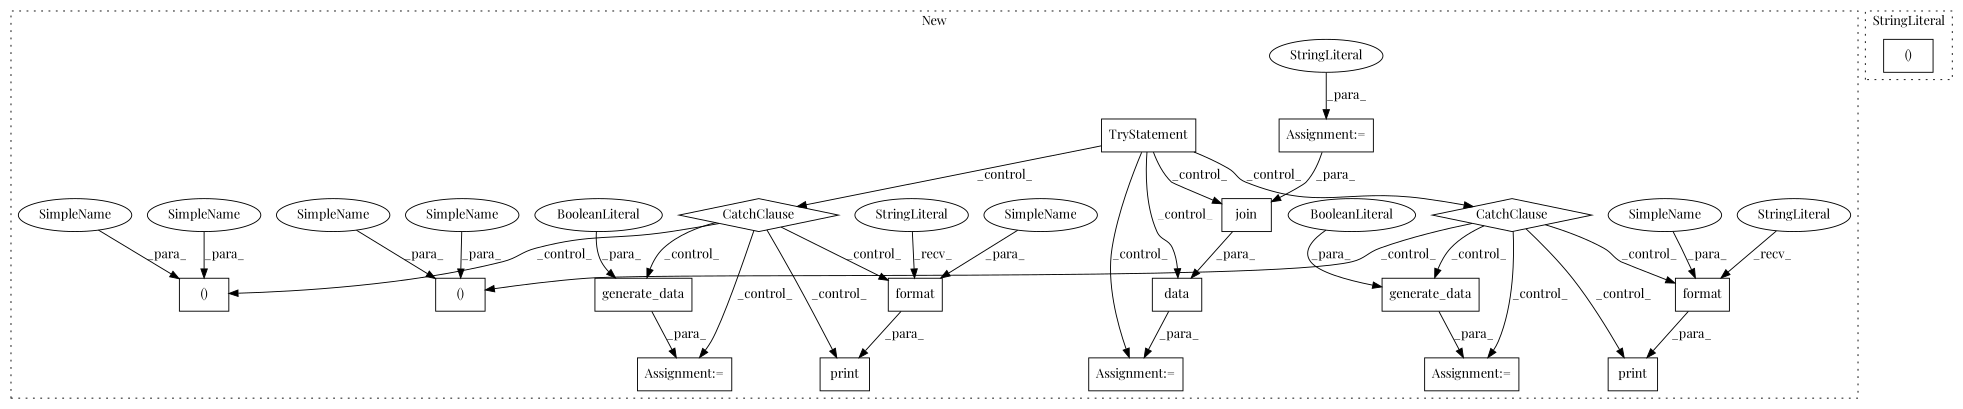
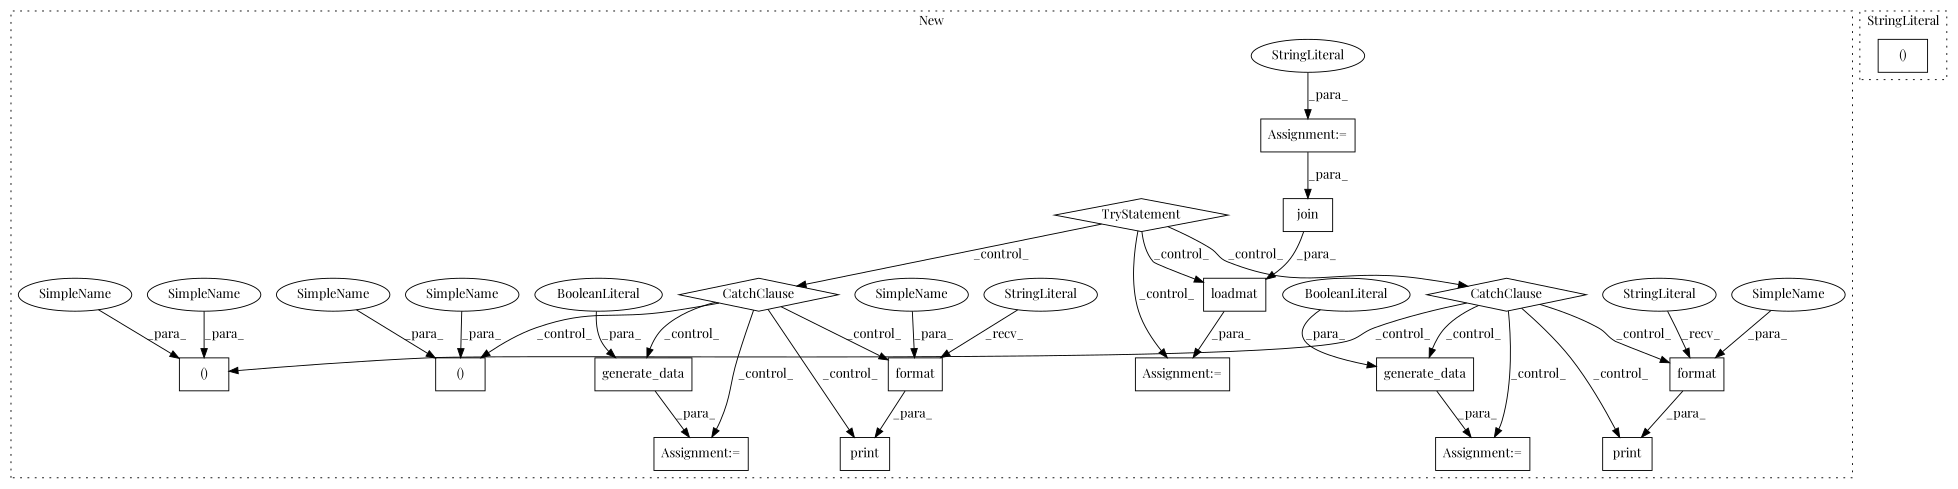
(1149, 135) -> (1141, 215)
(1176, 184) -> none
(1177, 295) -> (1235, 295)
